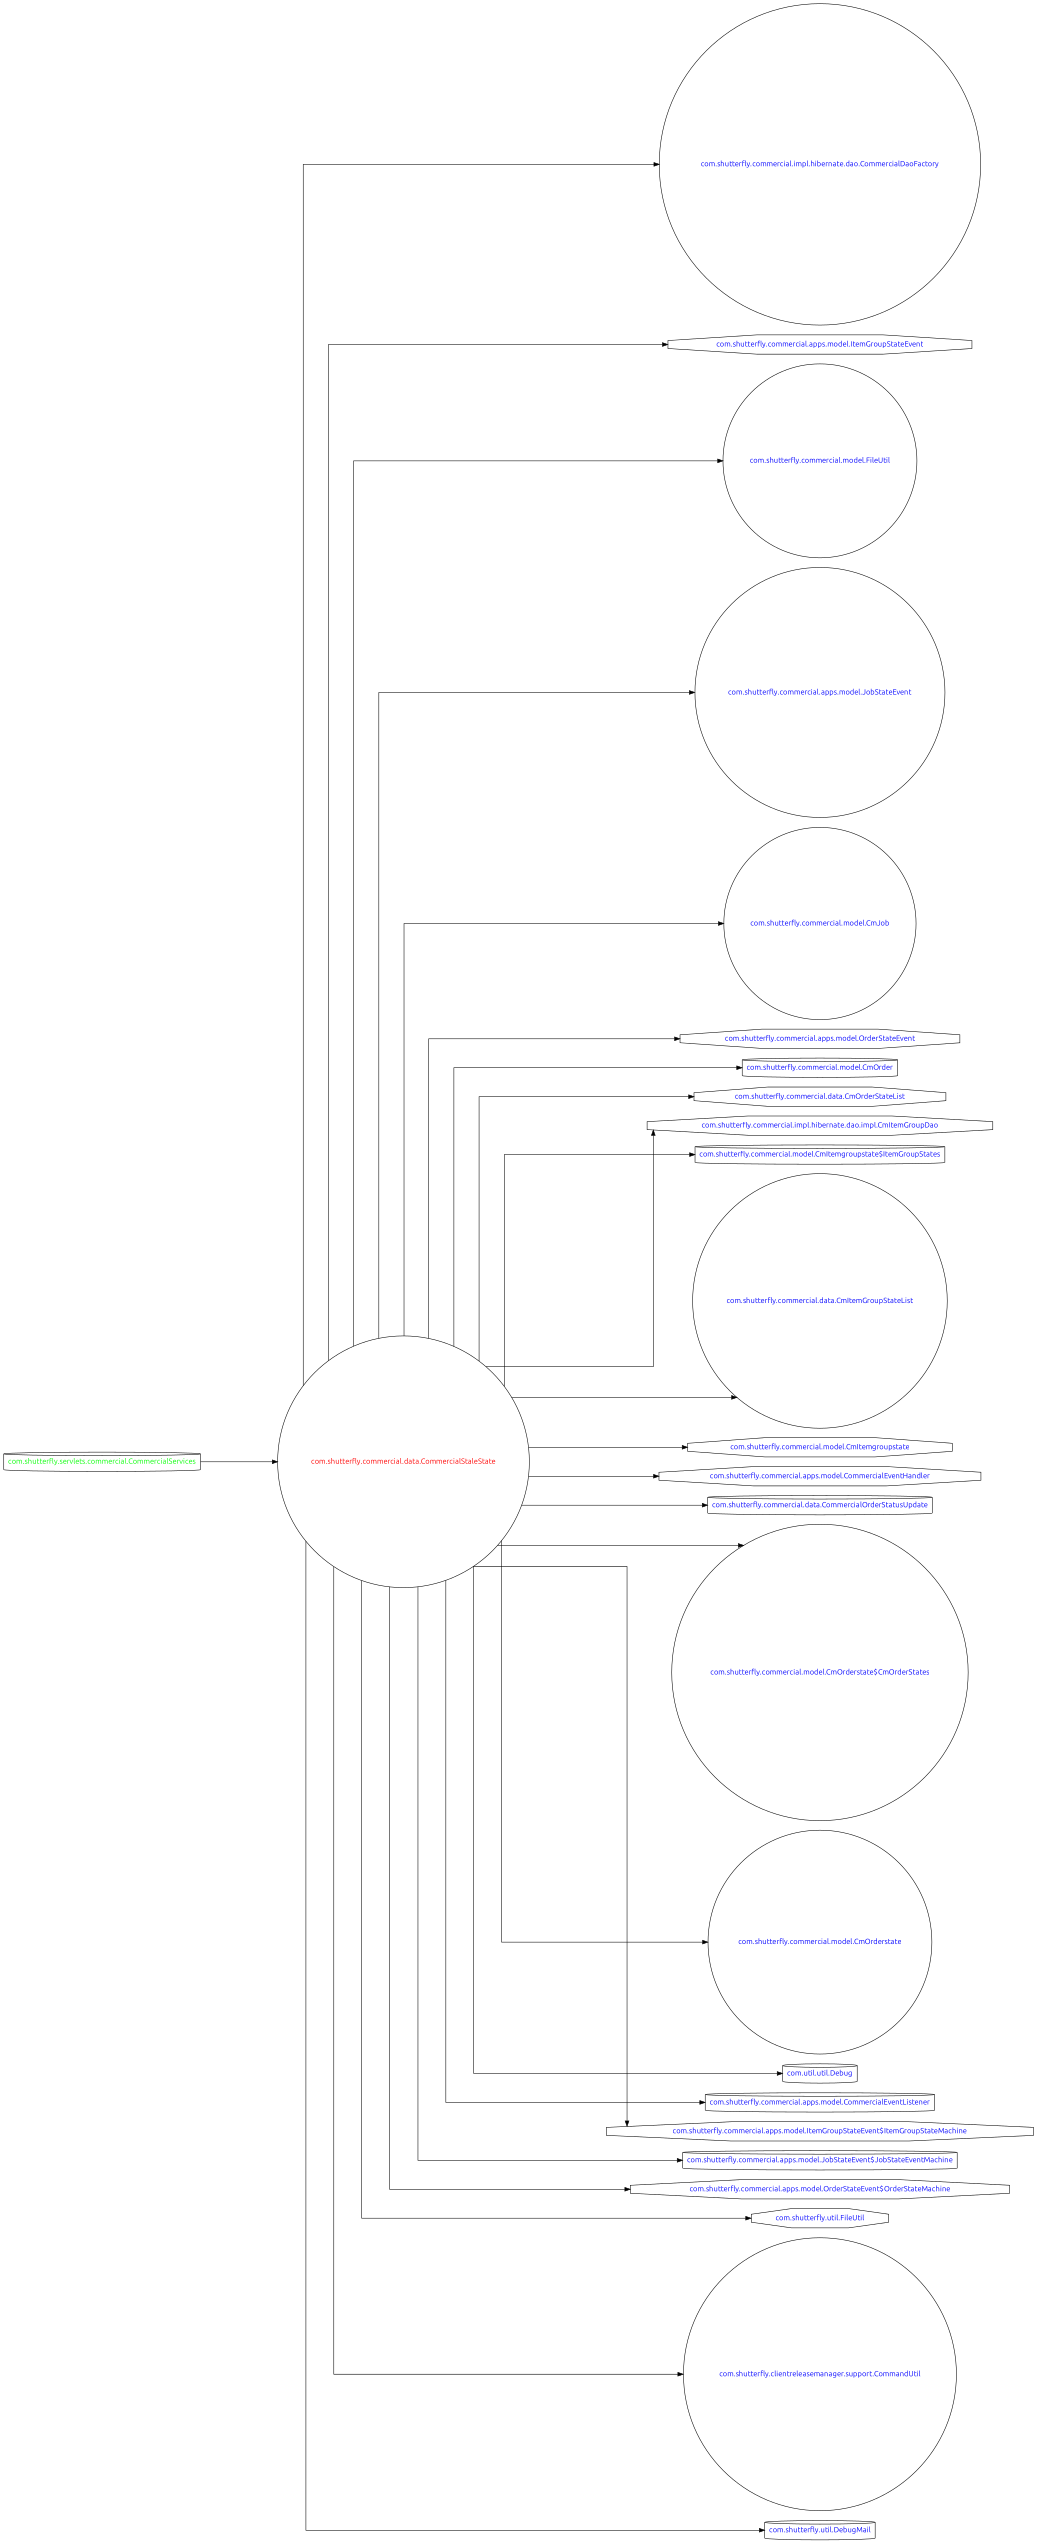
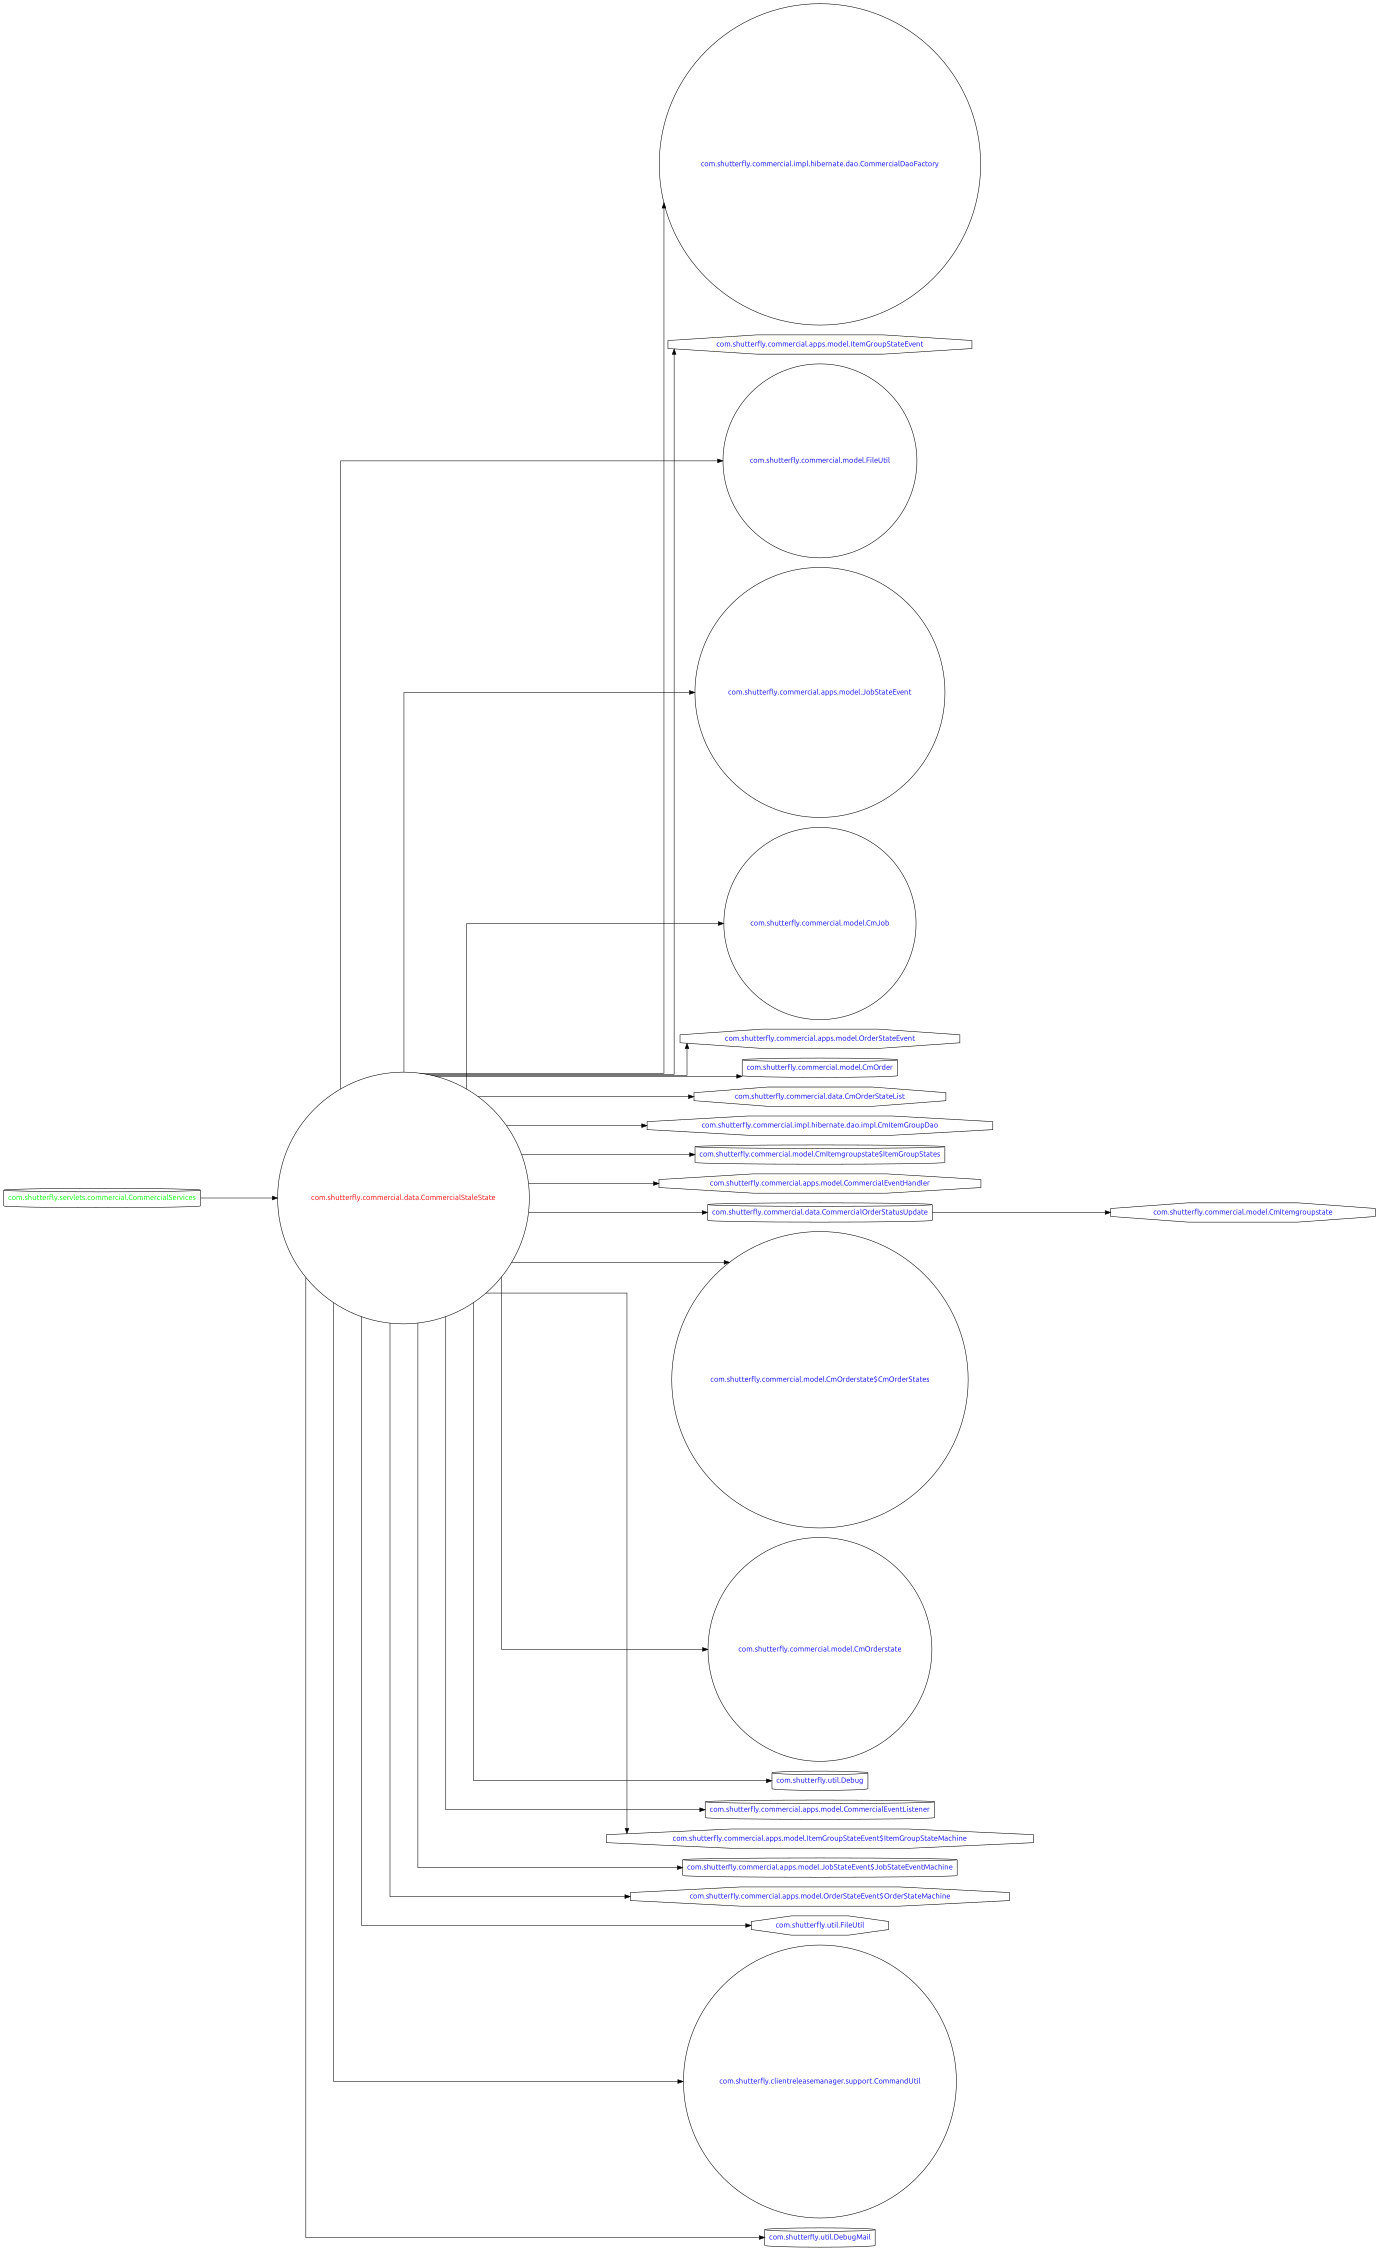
(820, 1301) -> none
(605, 1447) -> (1019, 1212)
(820, 2073) -> (820, 1781)
